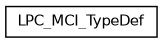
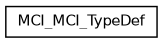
(81, 22) -> (81, 22)
